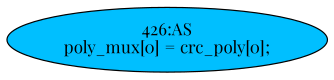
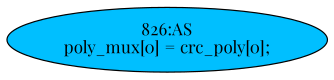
(167, 40) -> (167, 40)
